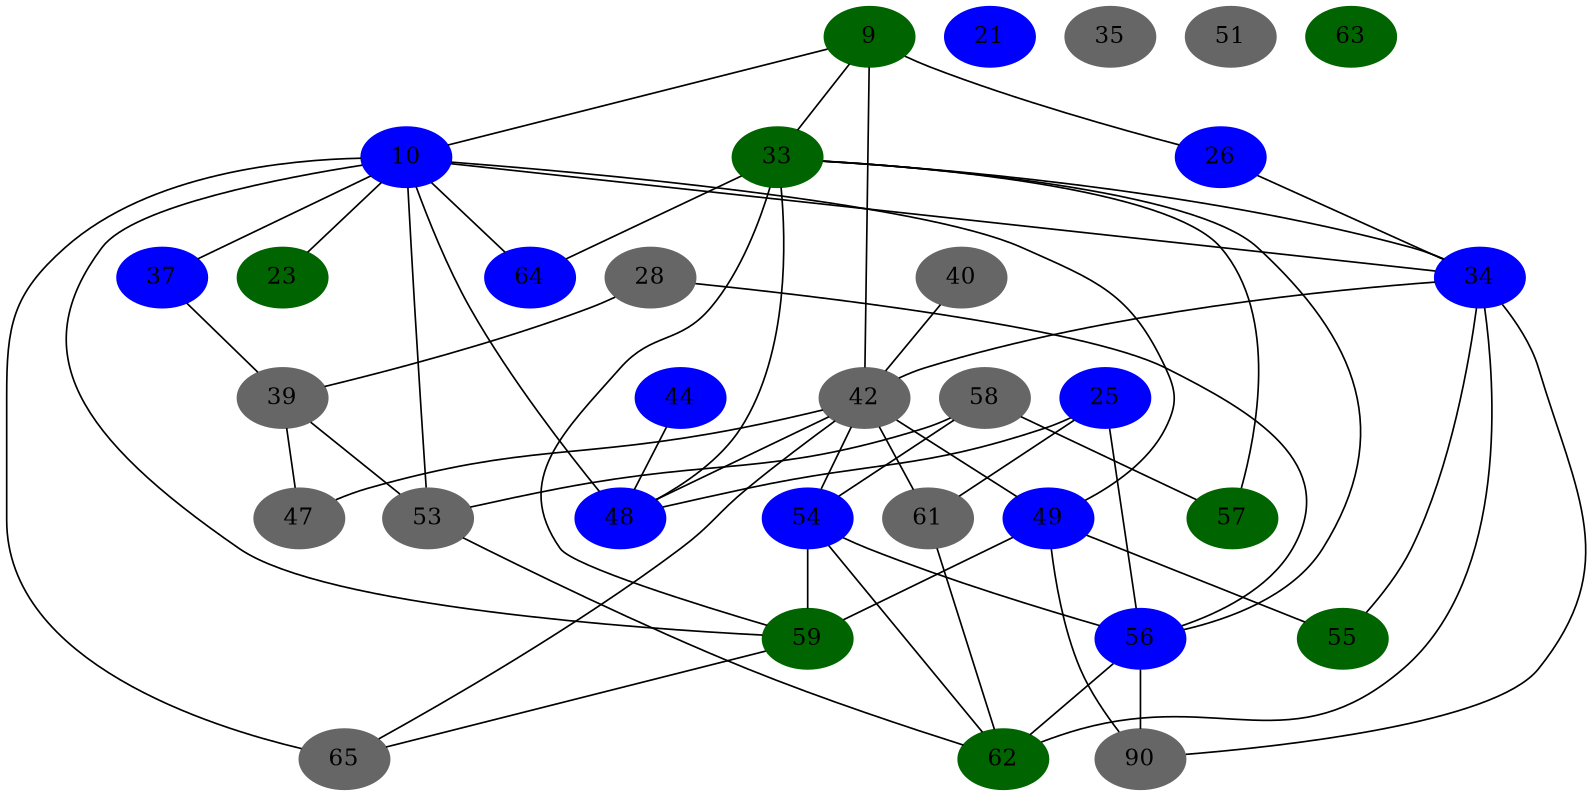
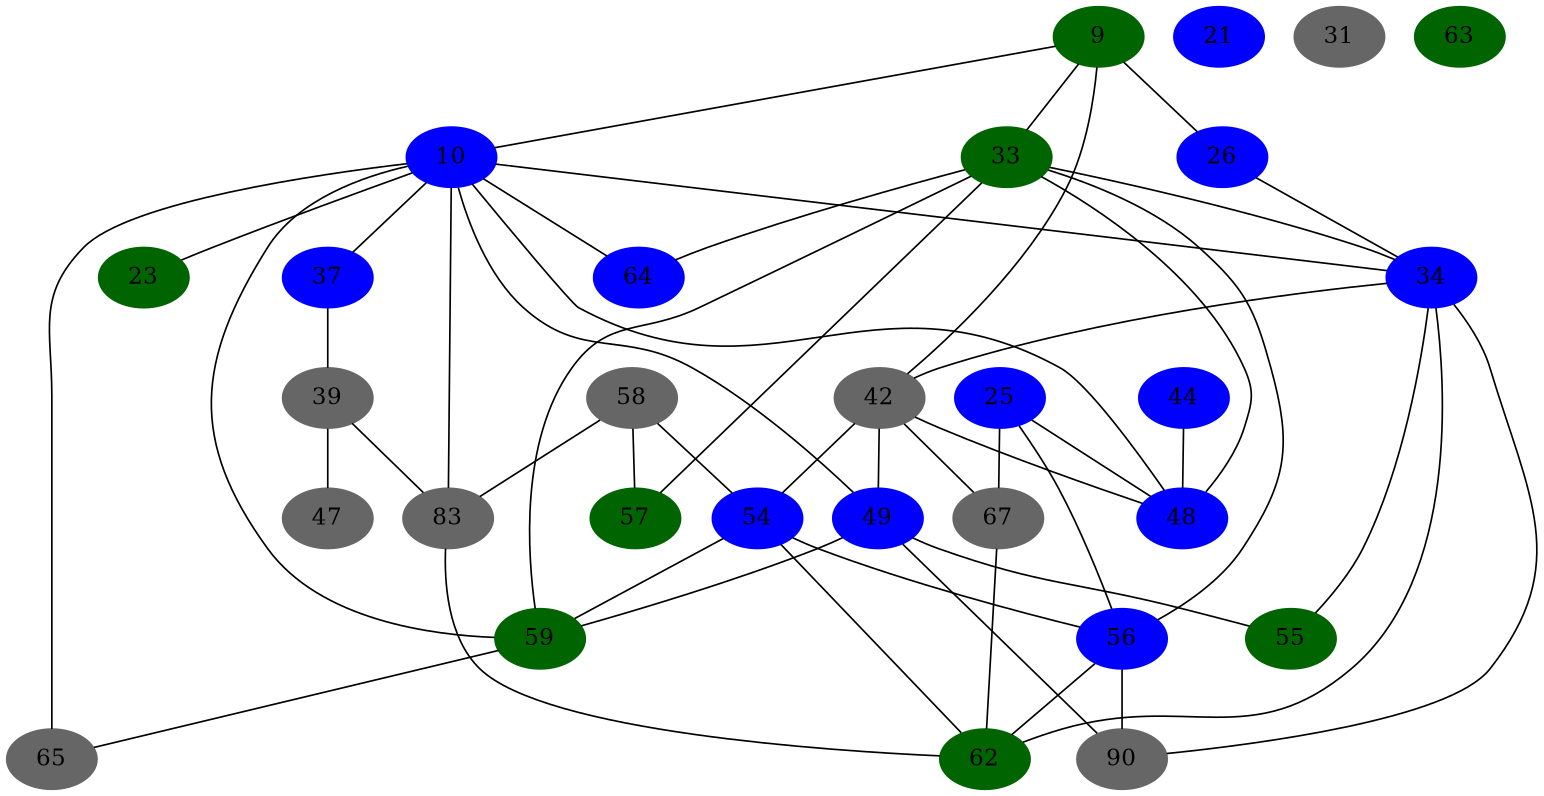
(1110, 37) -> none
(1231, 37) -> (1339, 37)
(650, 278) -> none
(962, 278) -> none
(591, 449) -> none
(428, 518) -> (448, 518)
(928, 518) -> (998, 518)
(617, 594) -> none
